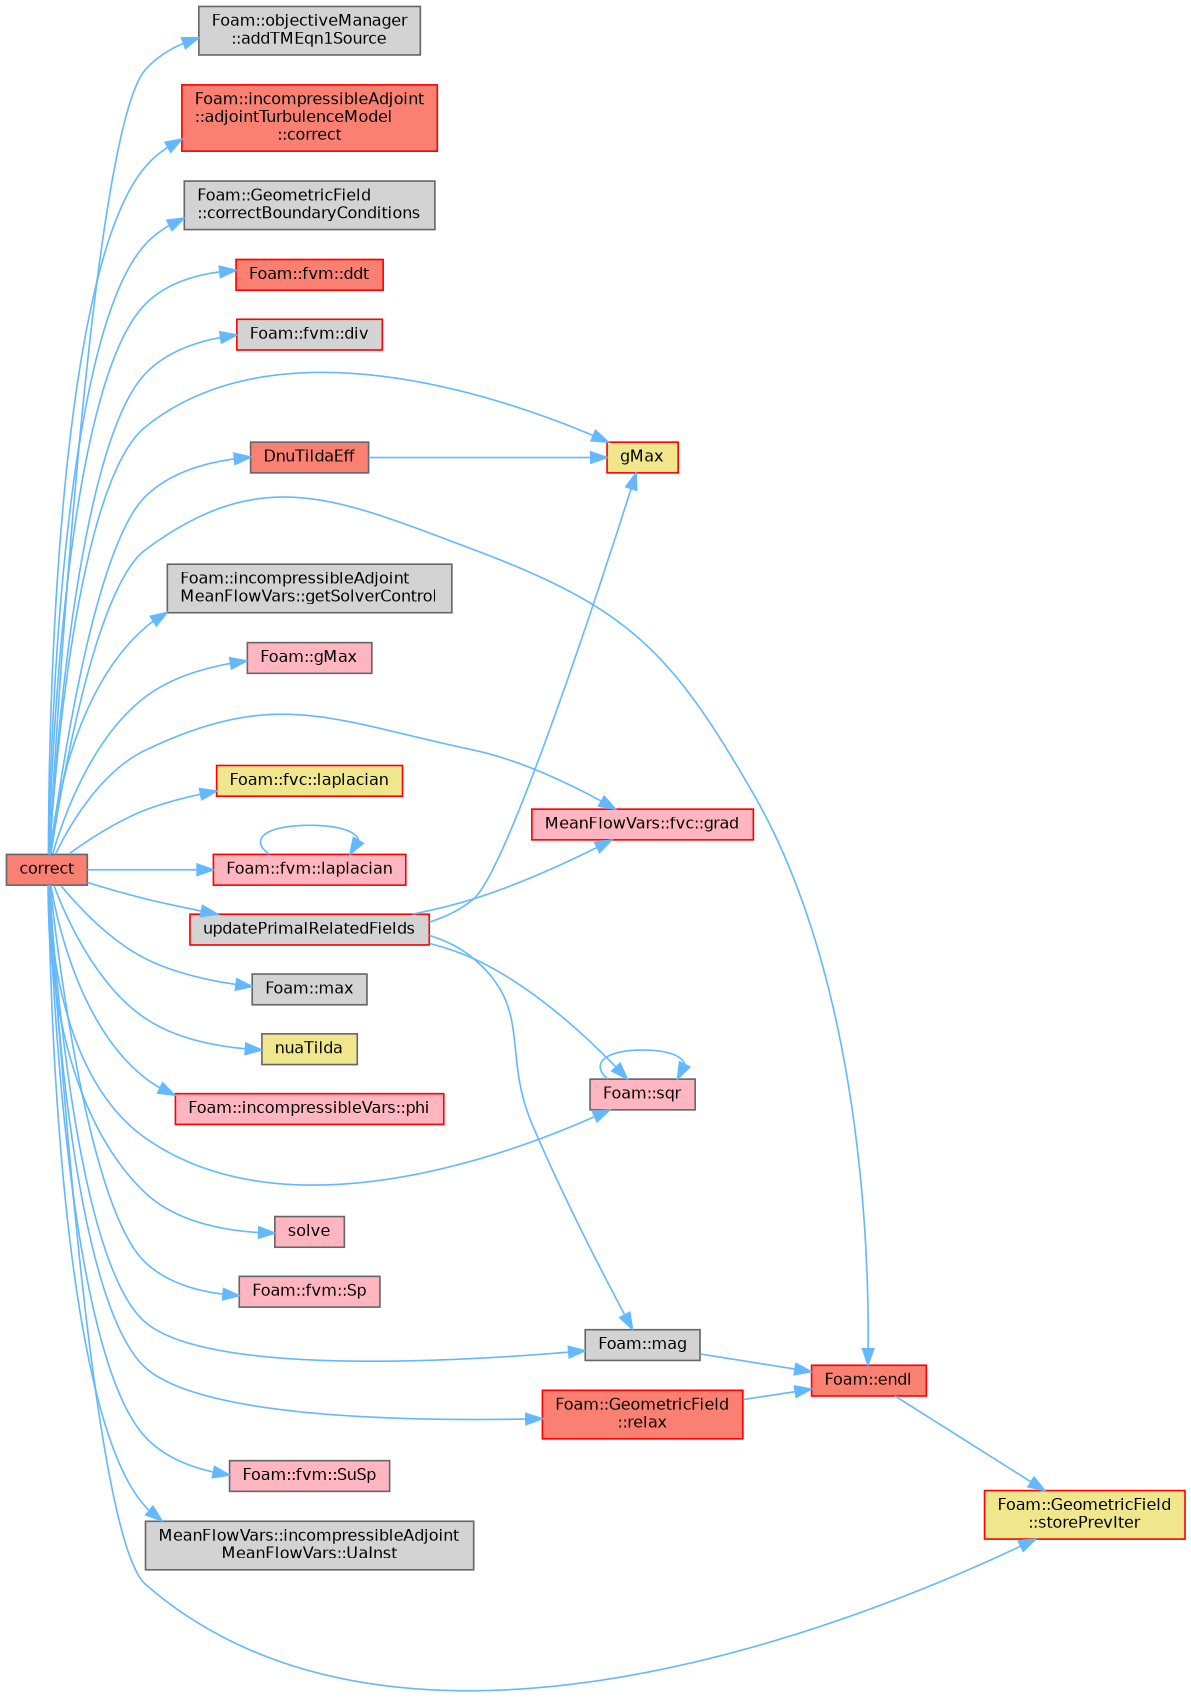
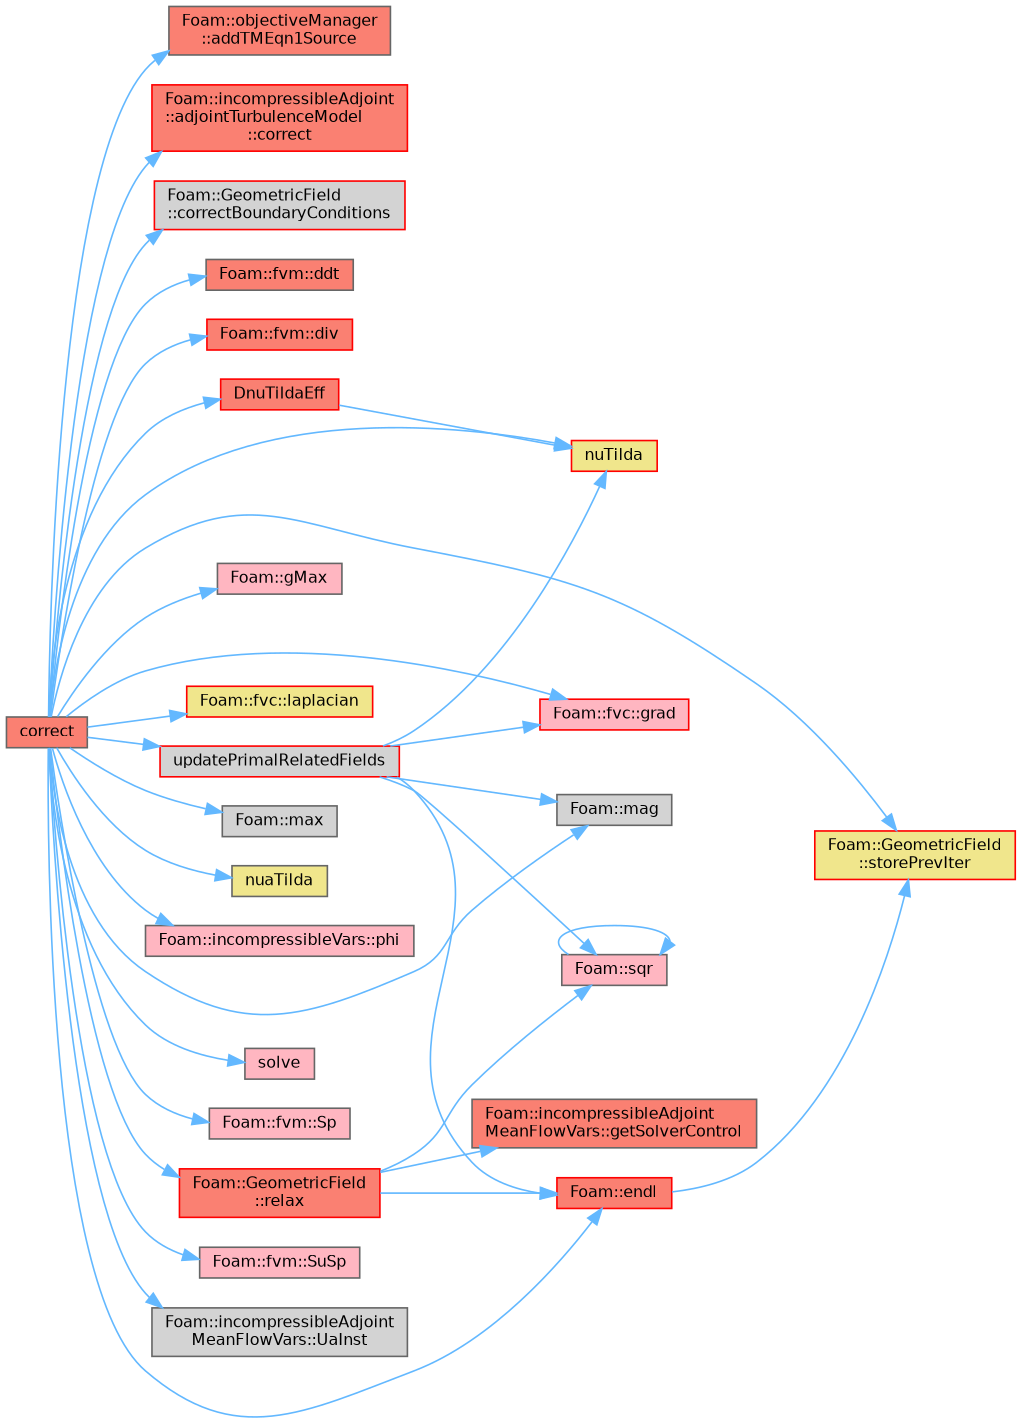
(310, 31) -> (280, 31)
(310, 205) -> (280, 205)
(310, 275) -> (280, 275)
(310, 335) -> (280, 335)
(310, 458) -> (280, 394)
(643, 458) -> (614, 456)
(310, 588) -> (614, 1124)
(91, 704) -> (430, 1162)
(643, 824) -> (614, 715)
(310, 870) -> none
(310, 1109) -> (280, 941)
(232, 1174) -> (476, 1081)
(748, 1362) -> (438, 1003)
(310, 1546) -> (280, 1332)
